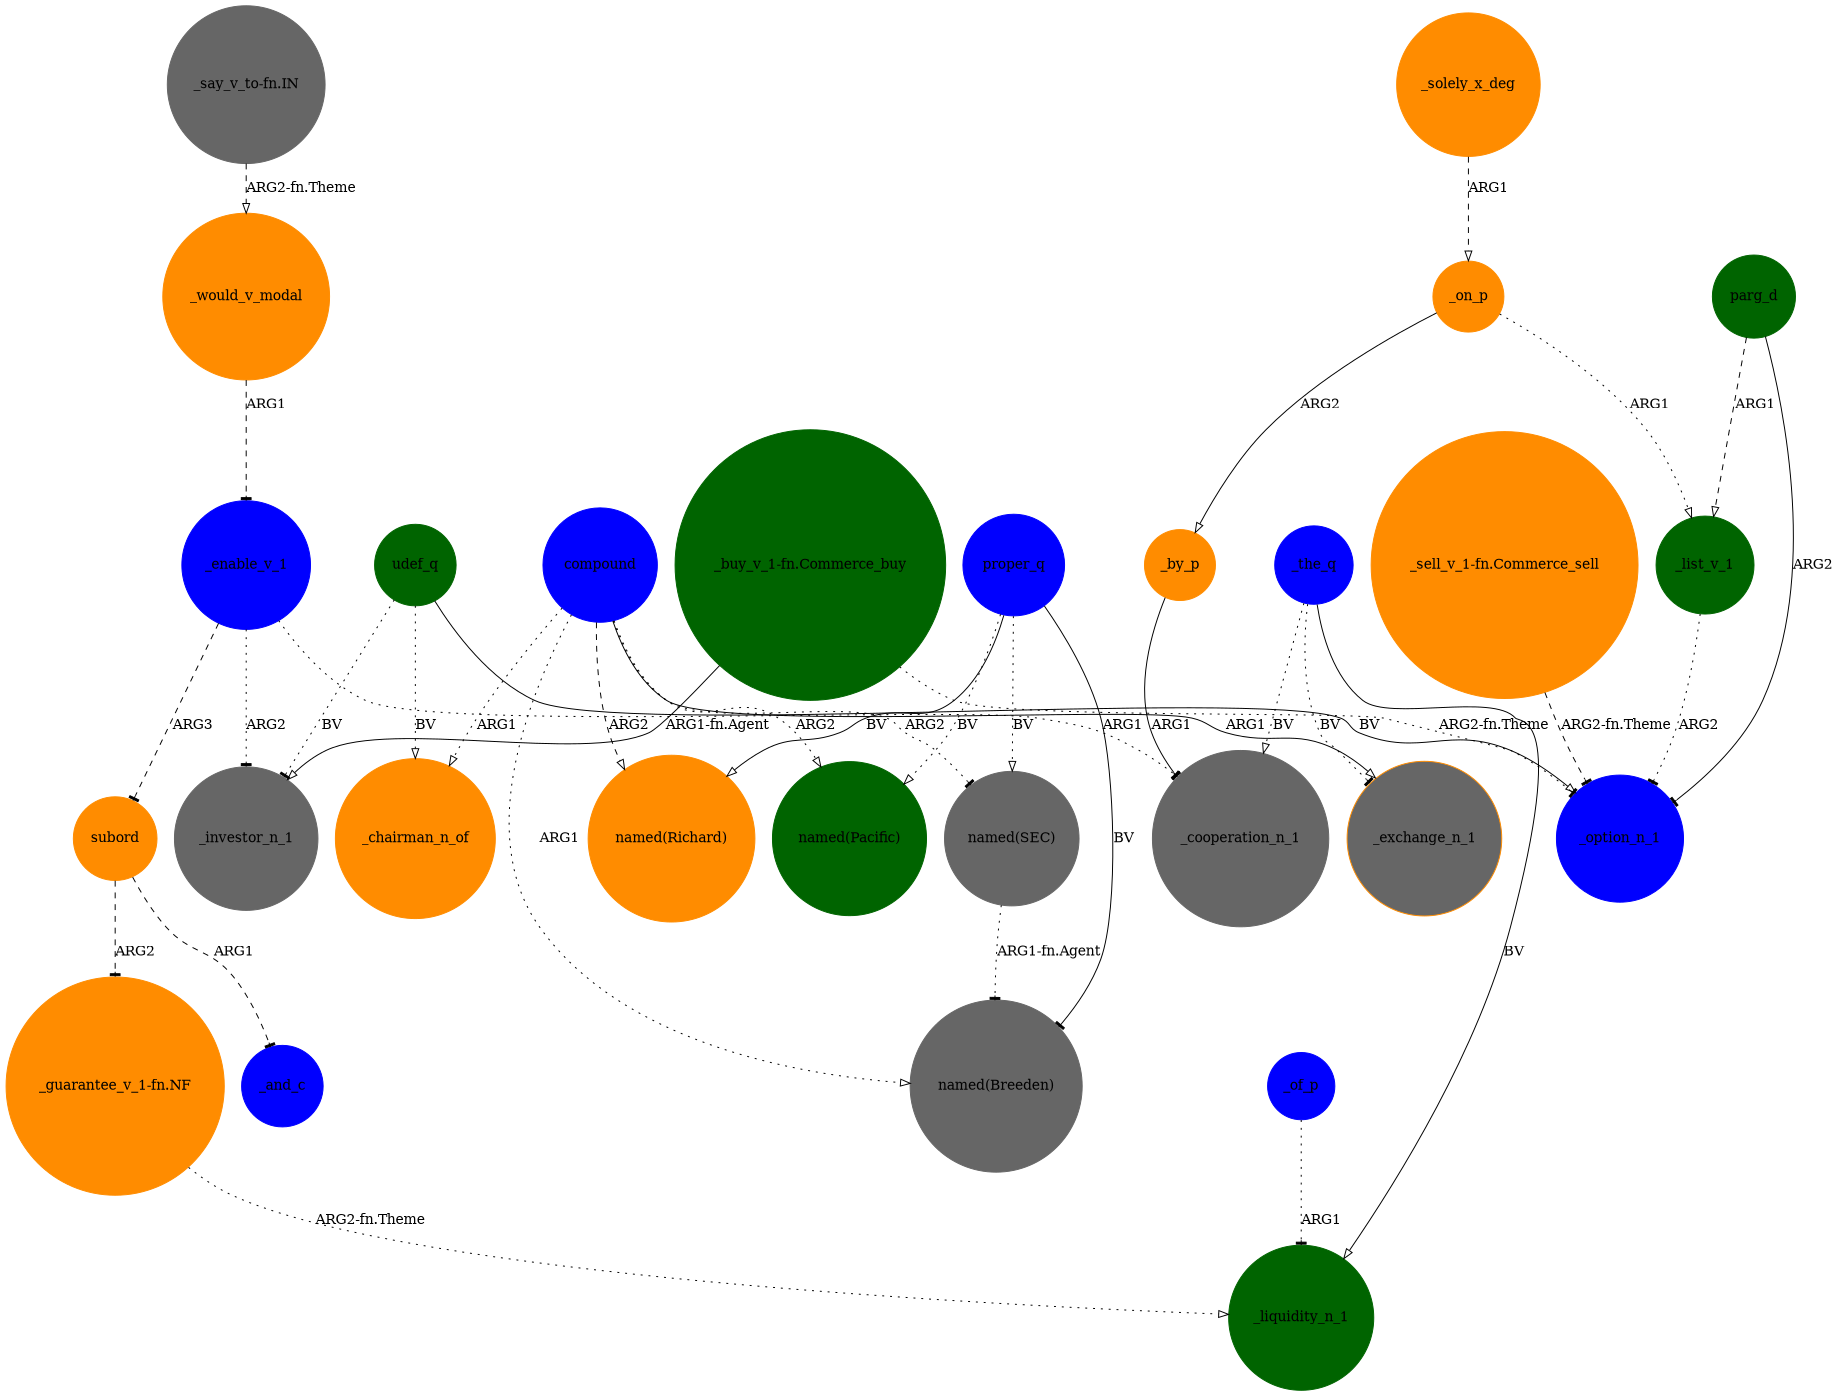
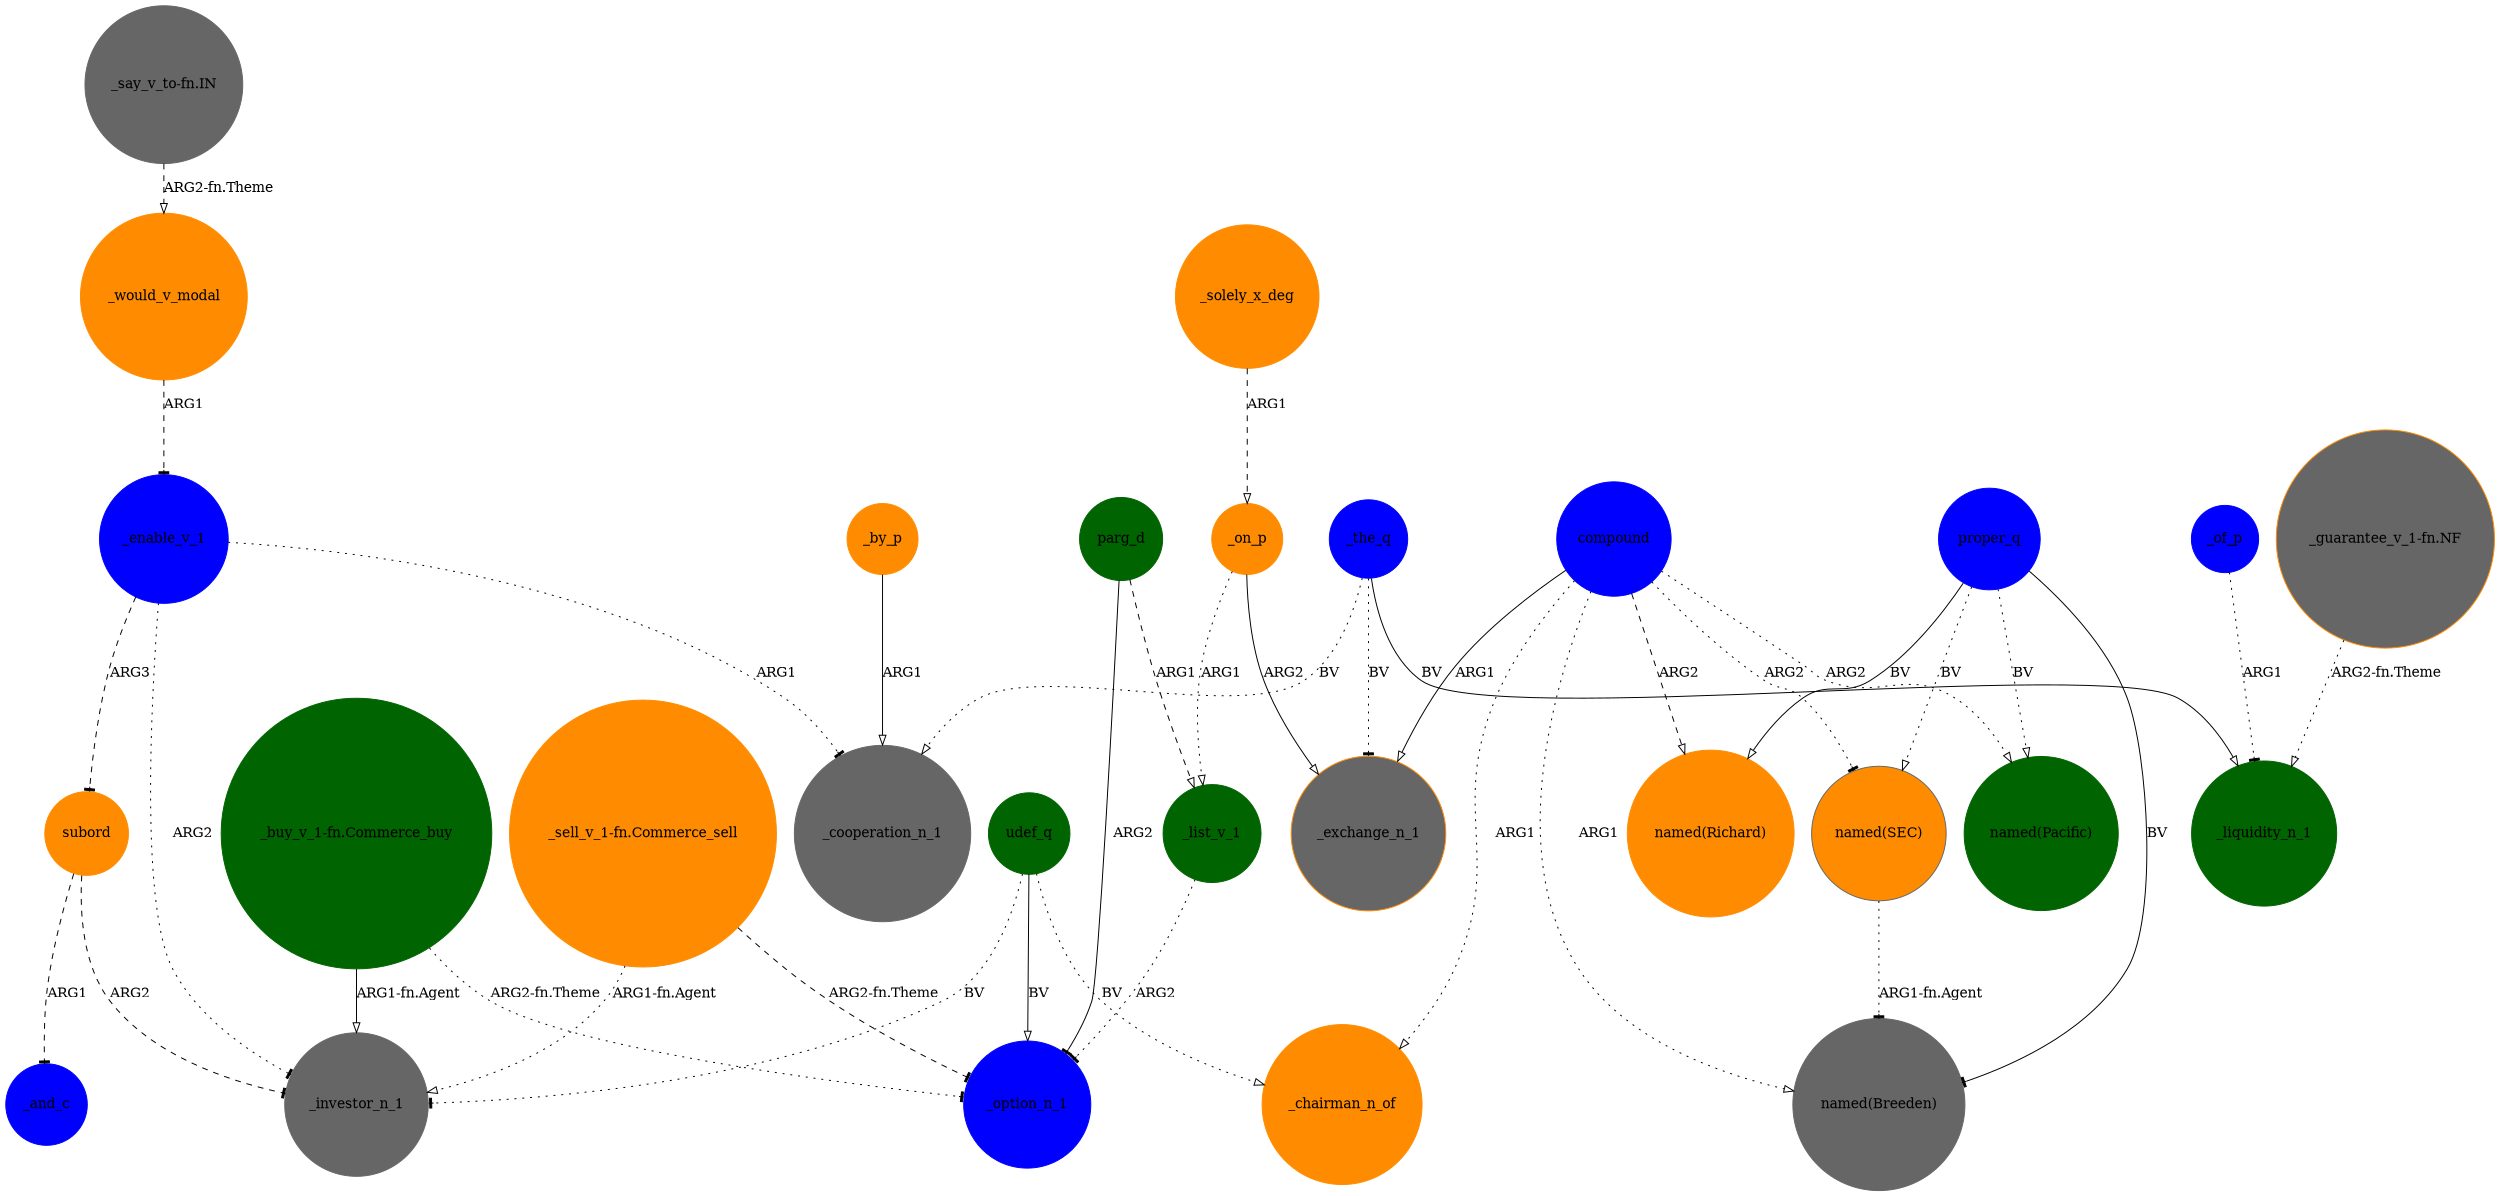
(1301, 399) -> (1262, 676)
(1145, 687) -> (883, 655)
(1012, 839) -> (1879, 834)
(115, 926) -> (133, 1025)
none -> (546, 1048)
(115, 1086) -> (2385, 539)
